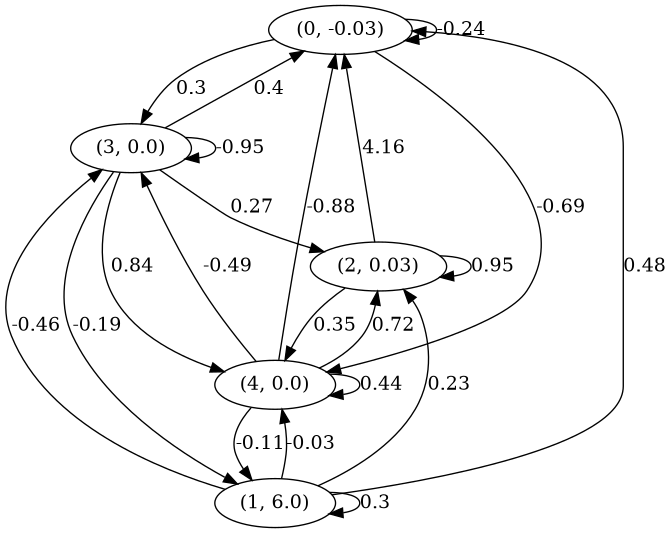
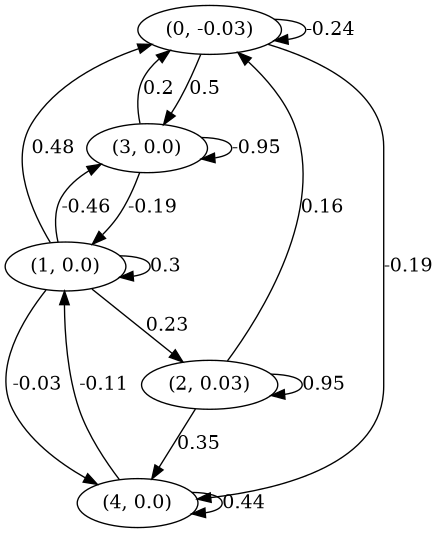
(192, 89) -> (205, 89)
(269, 89) -> (159, 89)
(384, 148) -> (323, 207)
(561, 207) -> (409, 267)
(304, 214) -> none
(231, 218) -> none
(195, 278) -> none
(113, 294) -> none
(355, 343) -> none
(275, 503) -> (66, 267)
